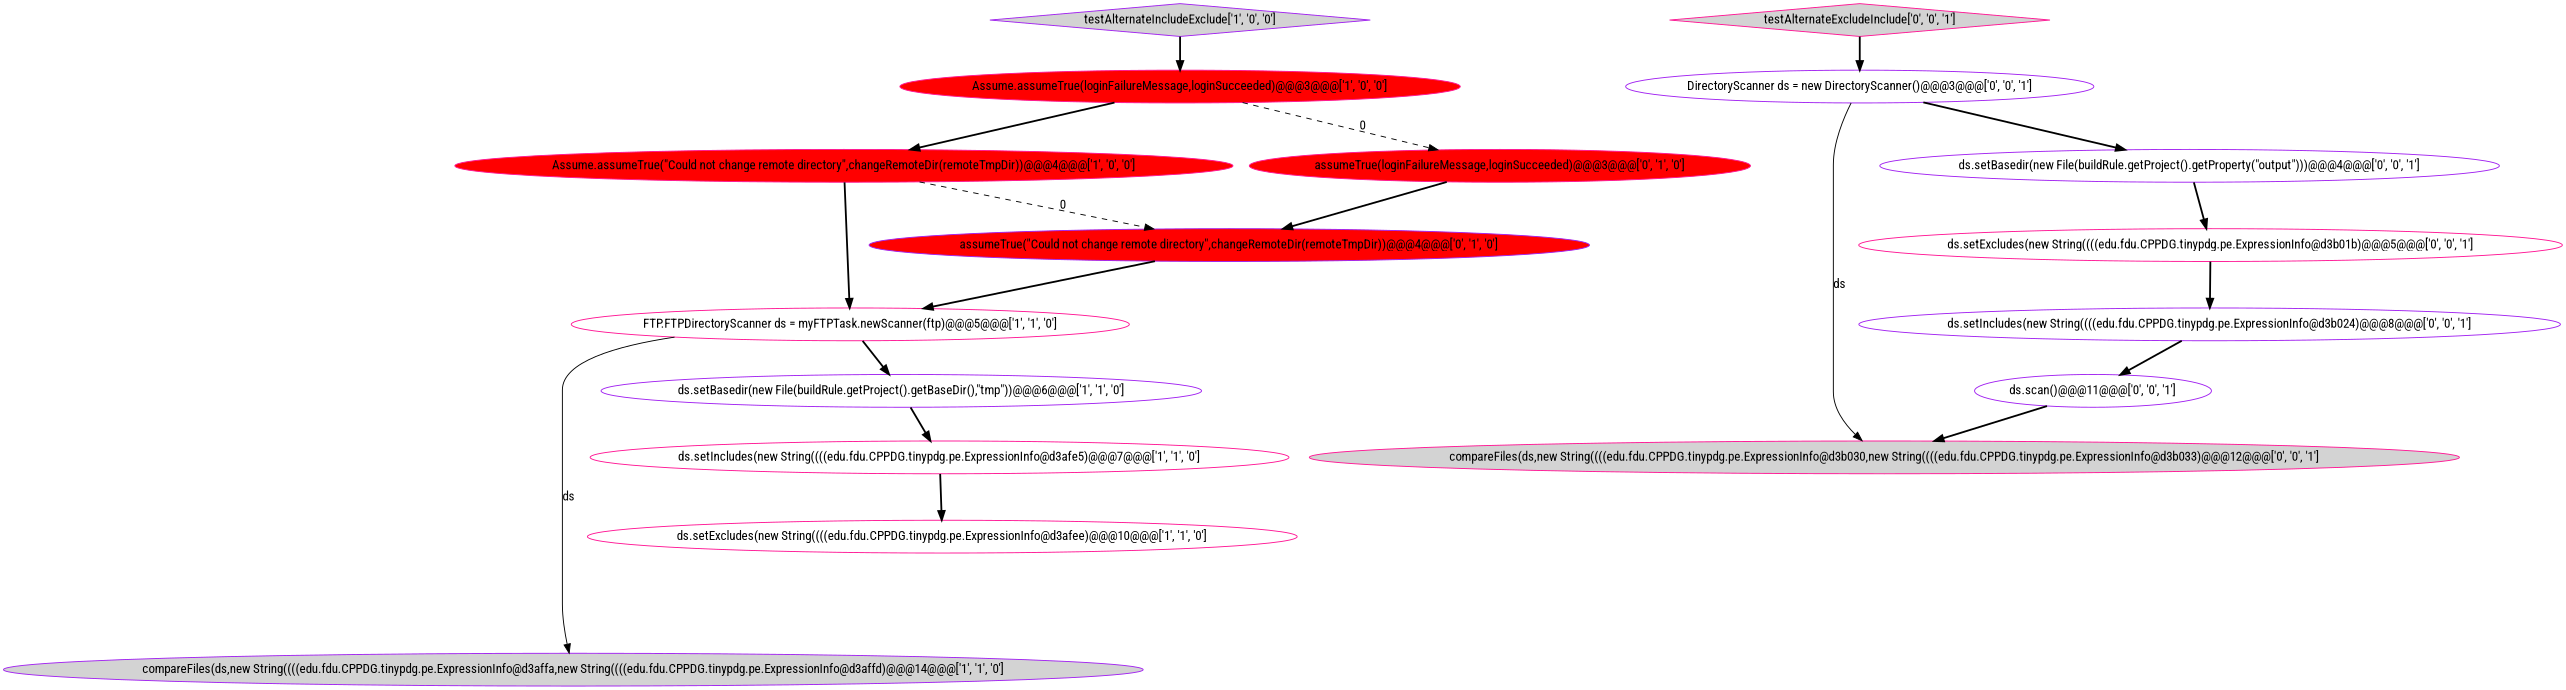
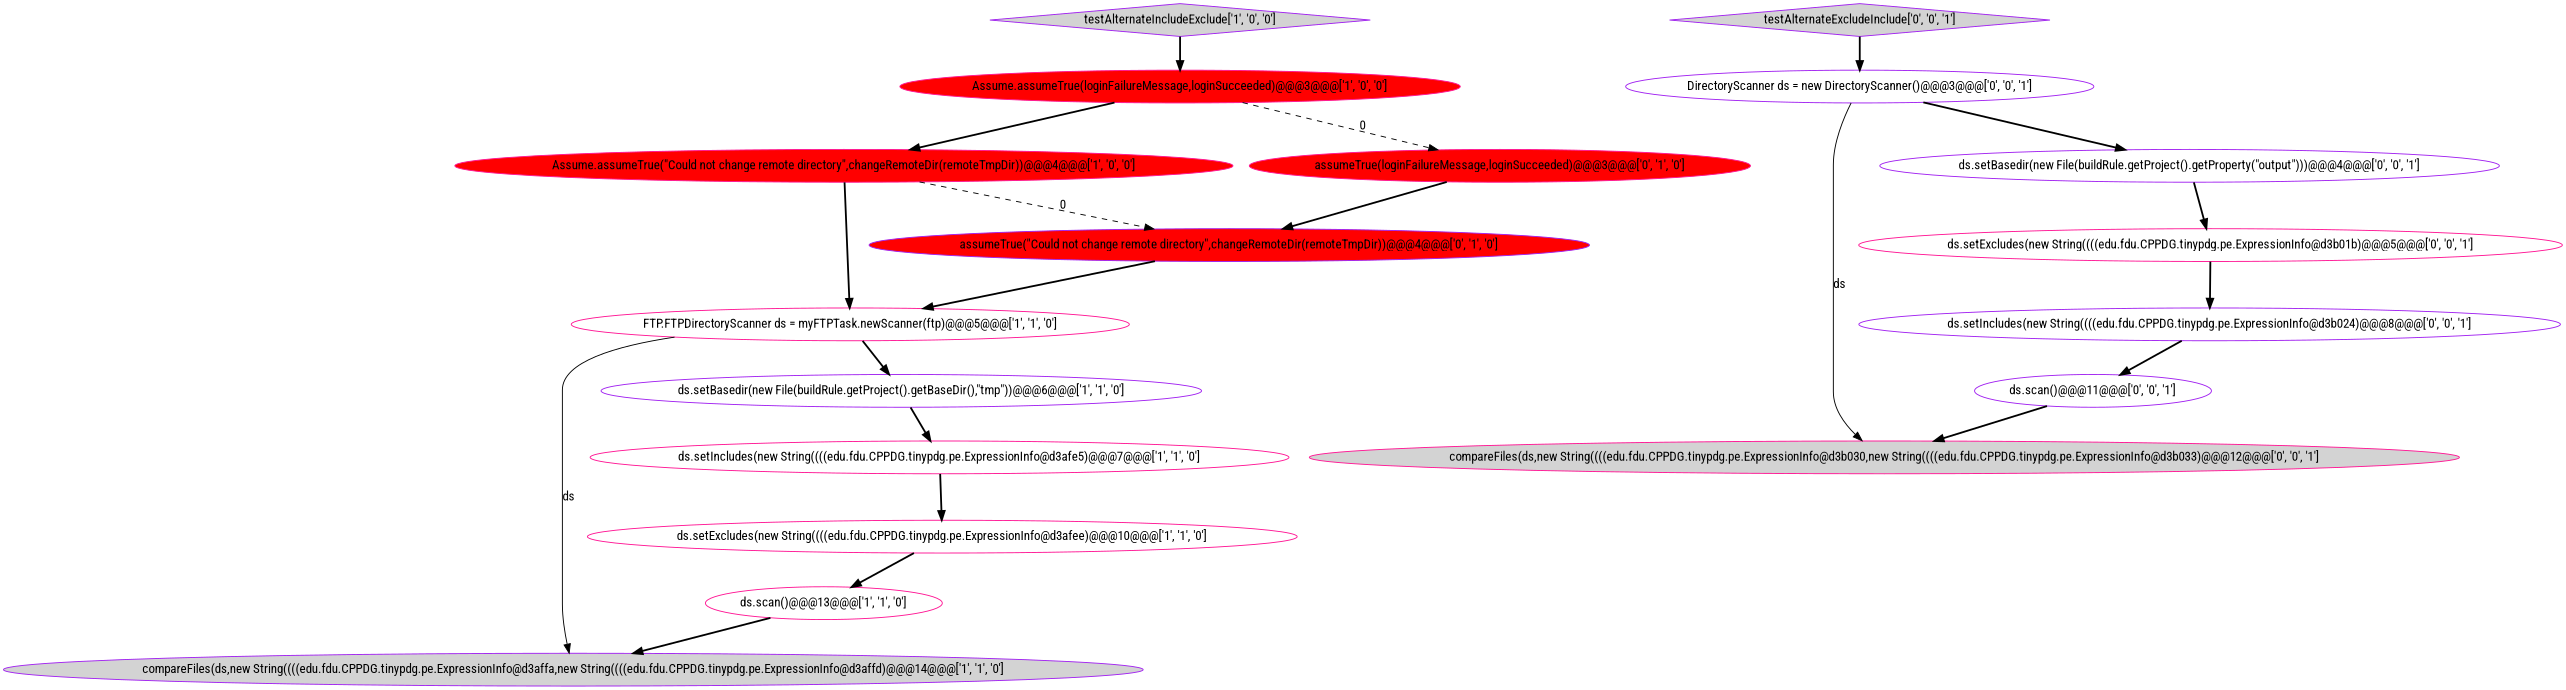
(1860, 20) -> (1860, 20)
none -> (824, 603)
